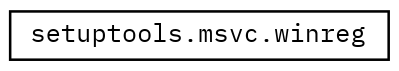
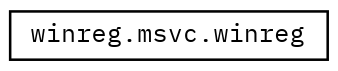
(199, 36) -> (169, 36)
